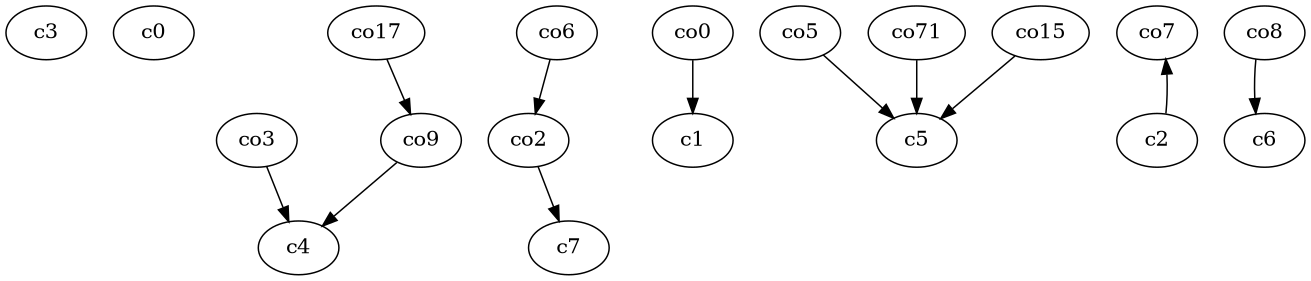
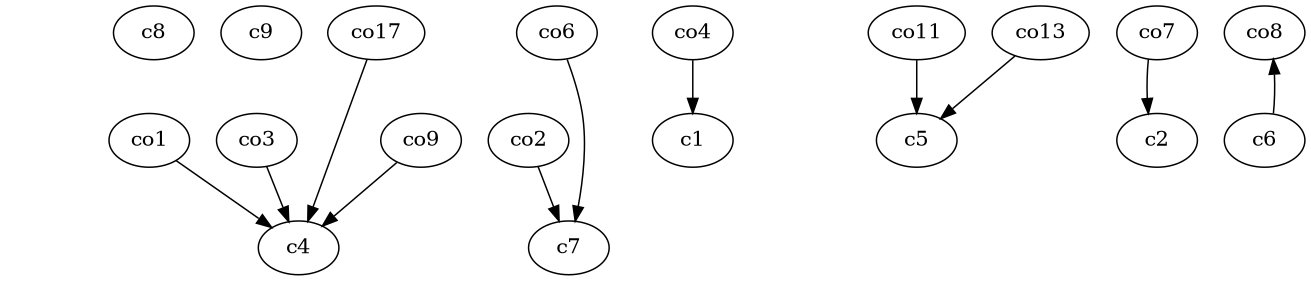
(46, 33) -> none
(154, 33) -> (154, 33)
none -> (261, 33)
(693, 33) -> (693, 33)
(800, 33) -> none
(917, 33) -> (917, 33)
(1041, 33) -> (1041, 33)
(545, 79) -> (584, 132)
(1255, 79) -> (1275, 94)
(396, 80) -> (340, 133)
(1167, 94) -> (1147, 79)
none -> (149, 140)
